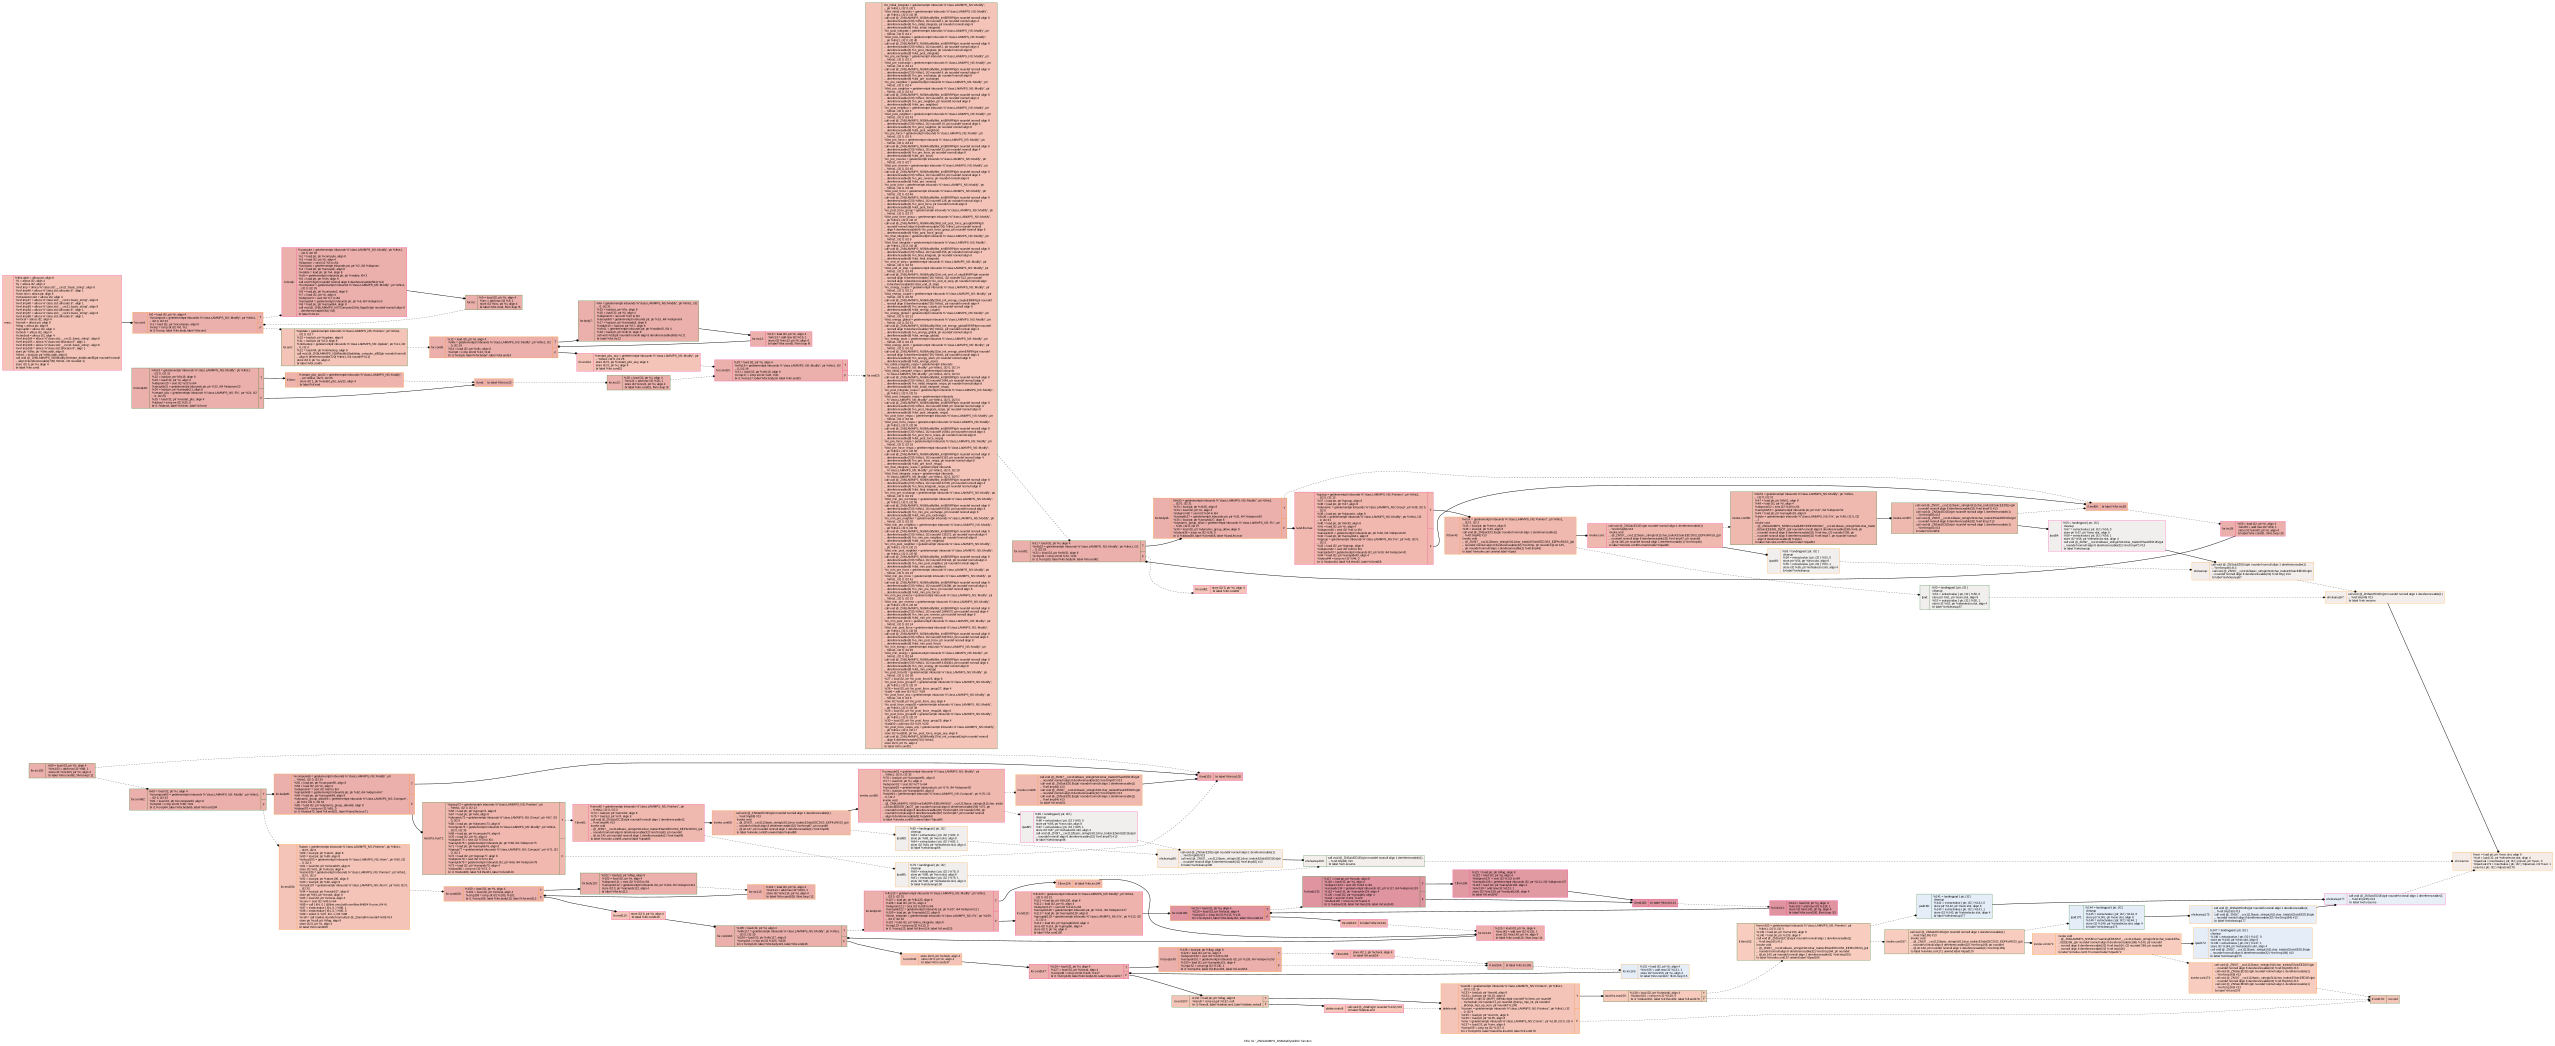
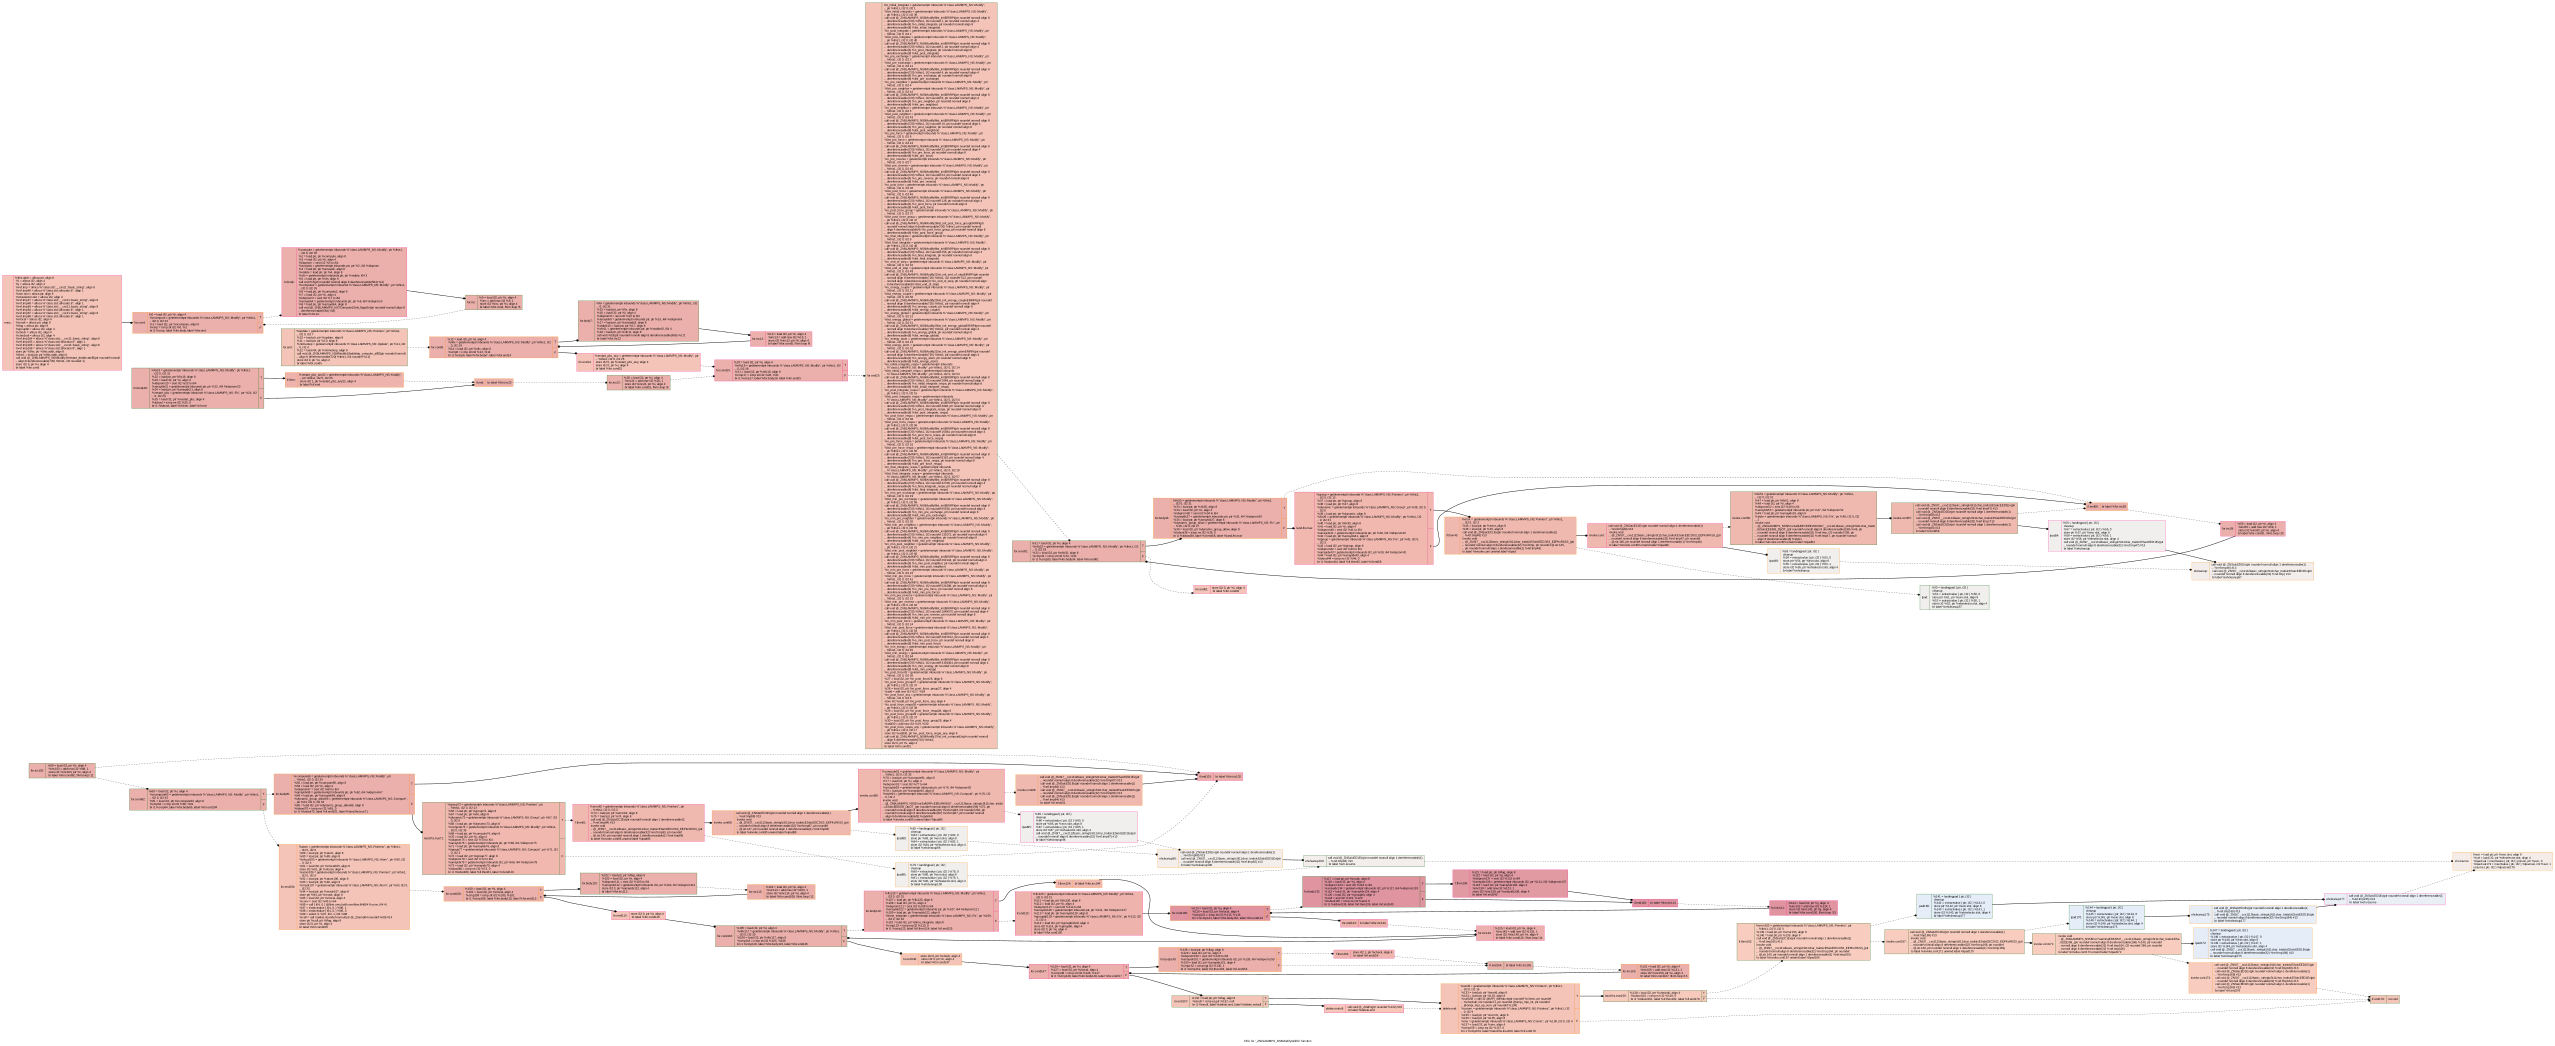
(271, 328) -> none
(2385, 597) -> none
(269, 794) -> (269, 794)
(1006, 921) -> (1006, 921)
(2107, 944) -> (2107, 944)
(1655, 971) -> (1655, 971)
